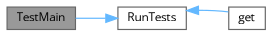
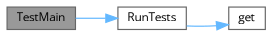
(213, 11) -> (202, 26)
